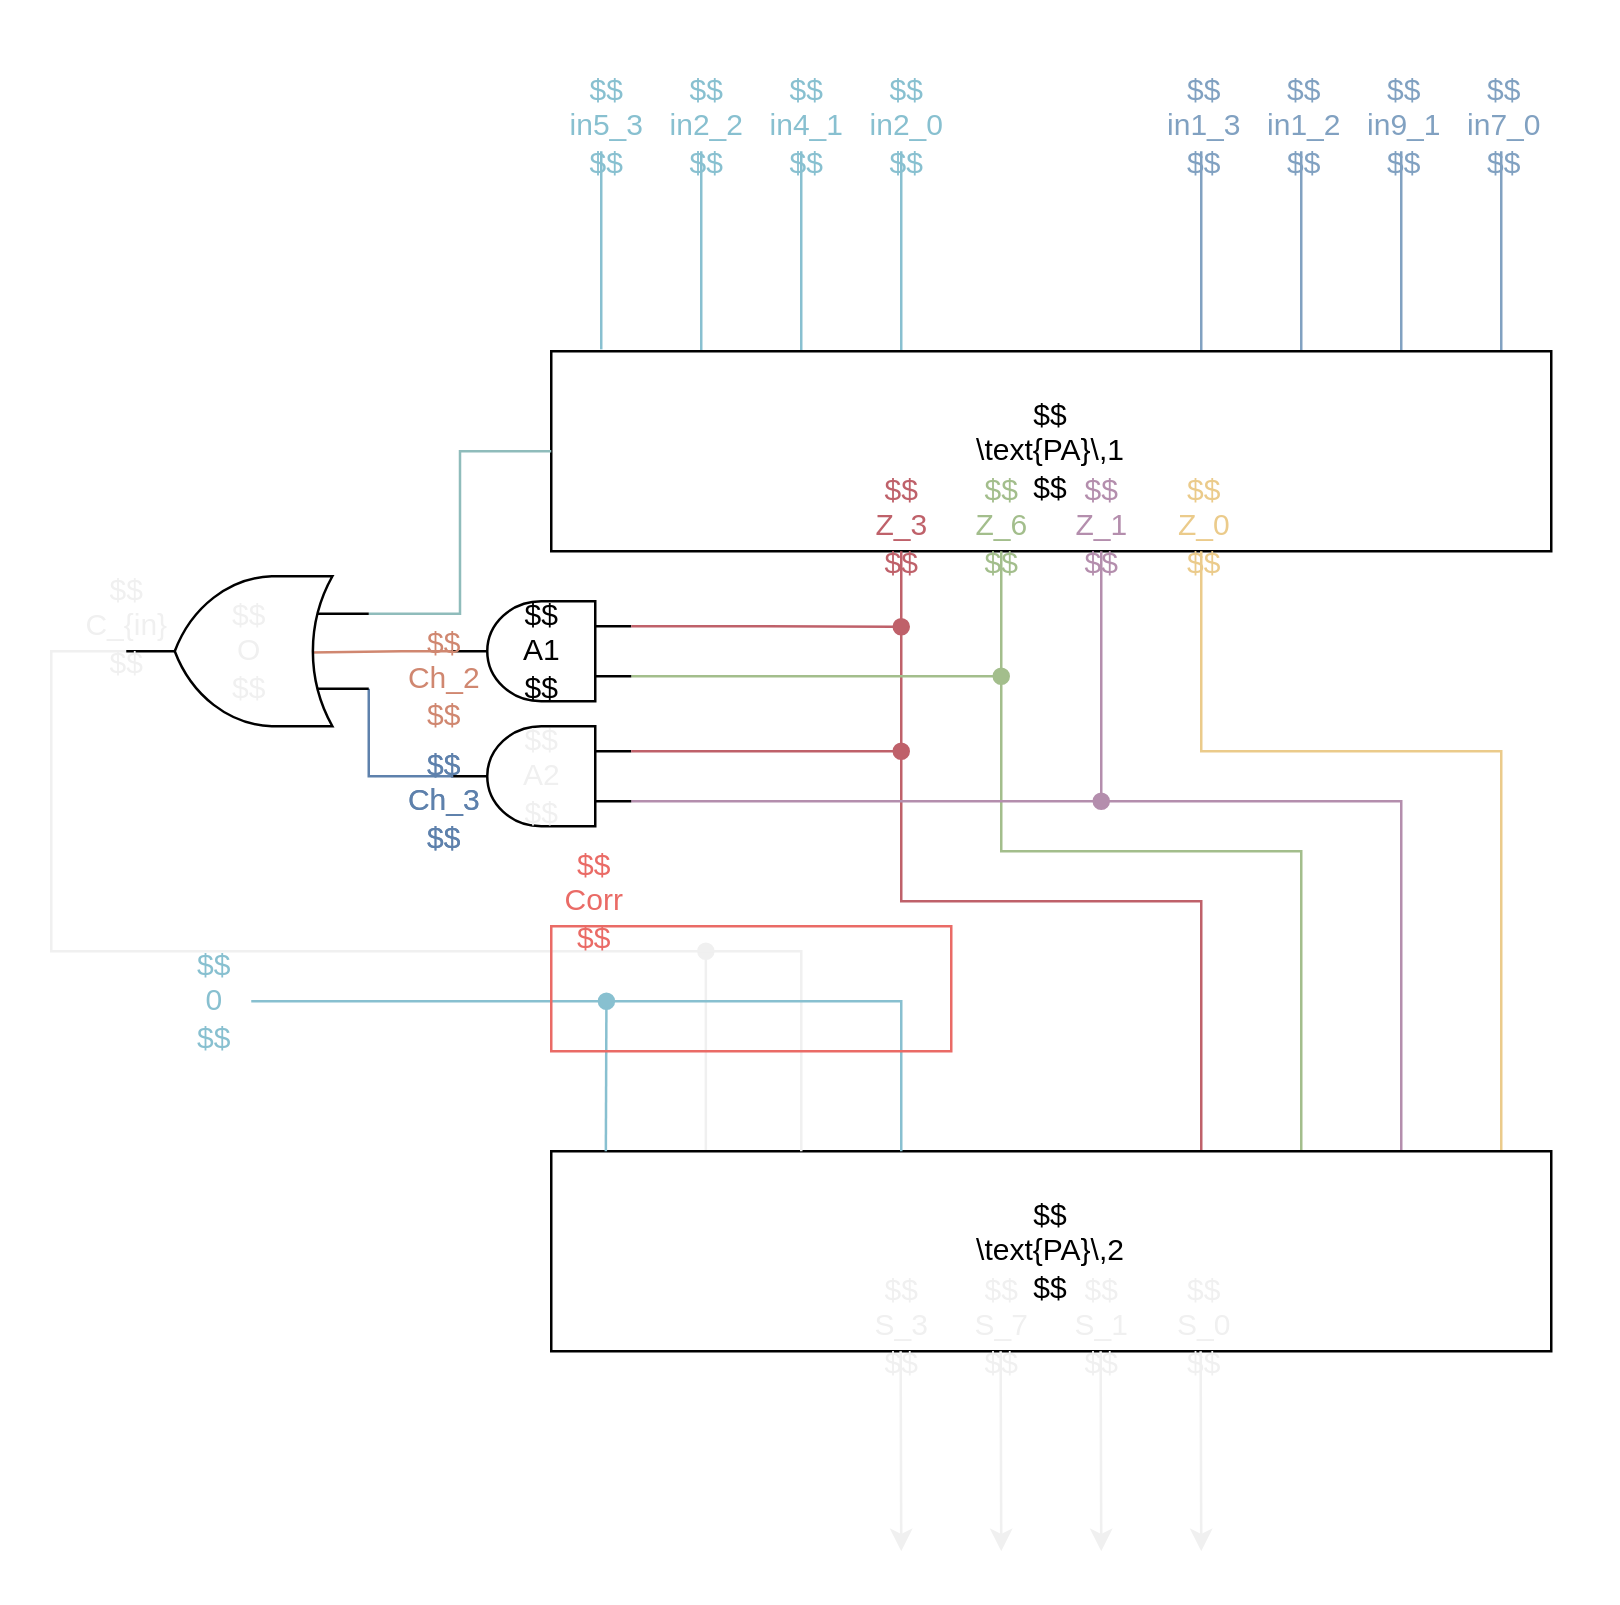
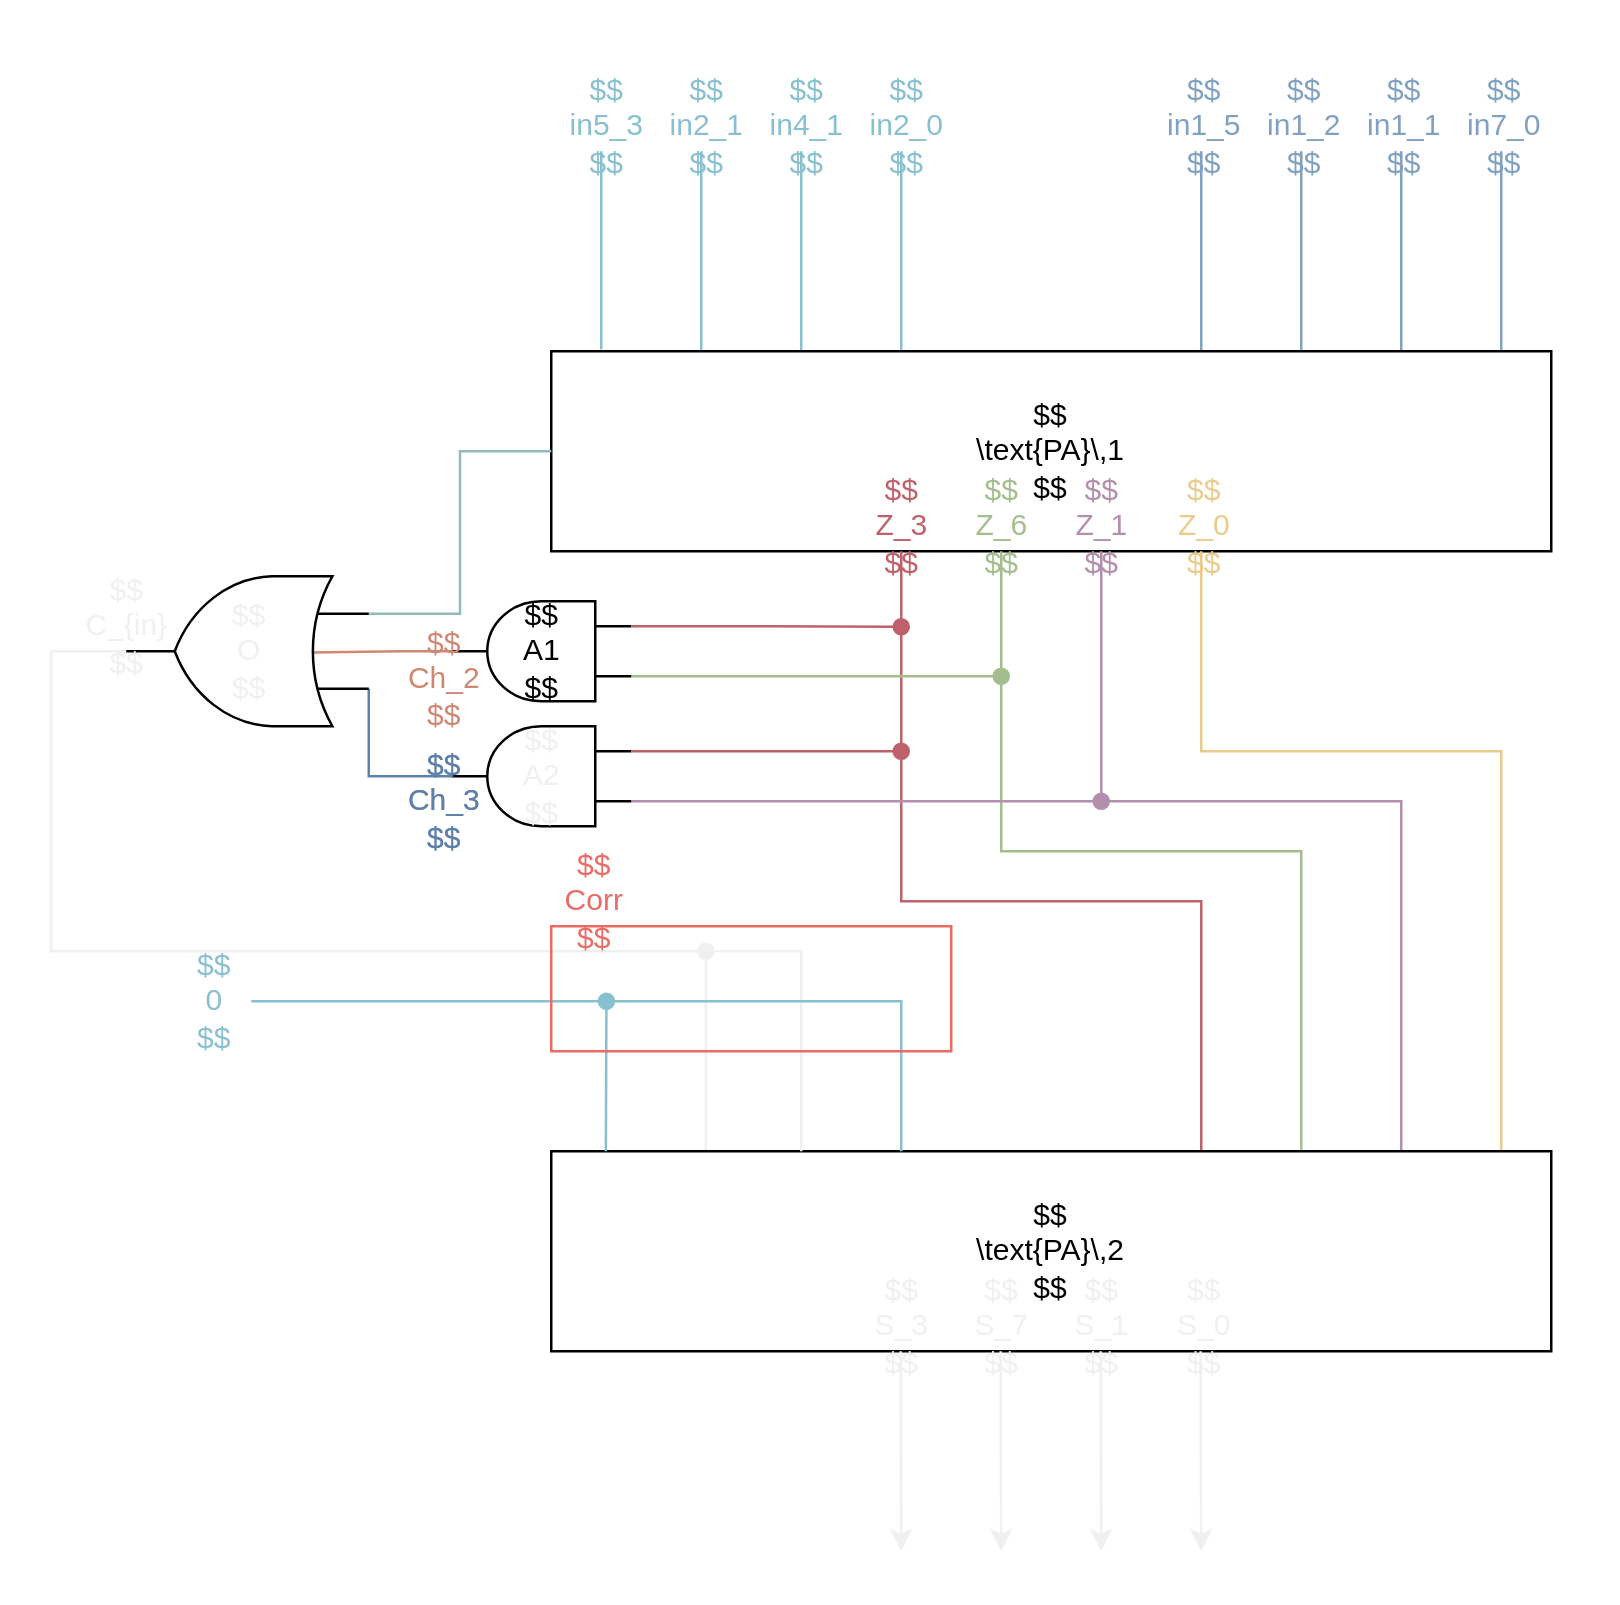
(708, 126) -> (708, 126)
(1205, 126) -> (1205, 126)
(1405, 126) -> (1405, 126)
